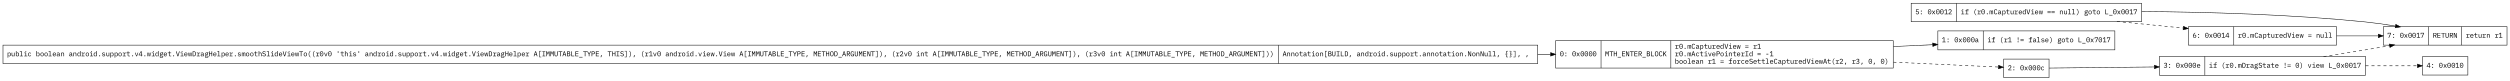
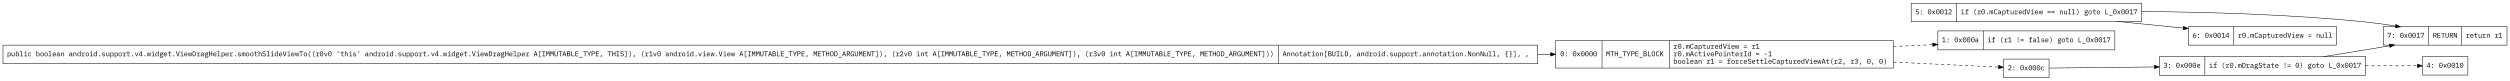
(2150, 25) -> (2150, 25)
(2357, 36) -> none
(2049, 40) -> (2049, 40)
(1913, 46) -> (1913, 46)
(2357, 51) -> (2357, 51)
(1636, 54) -> (1635, 54)
(2285, 66) -> (2285, 66)
